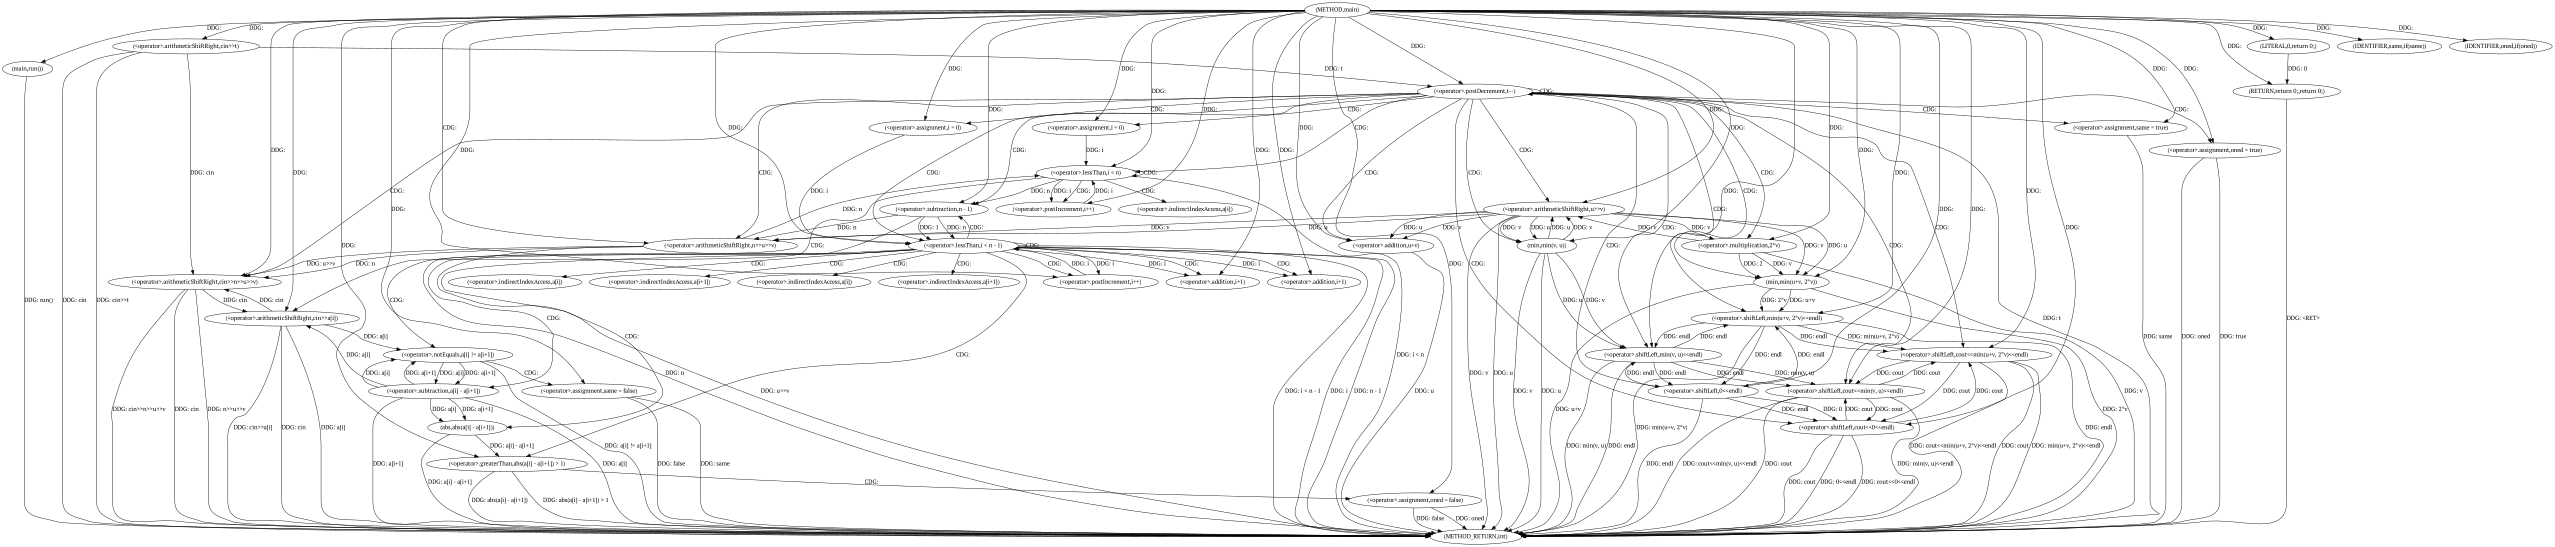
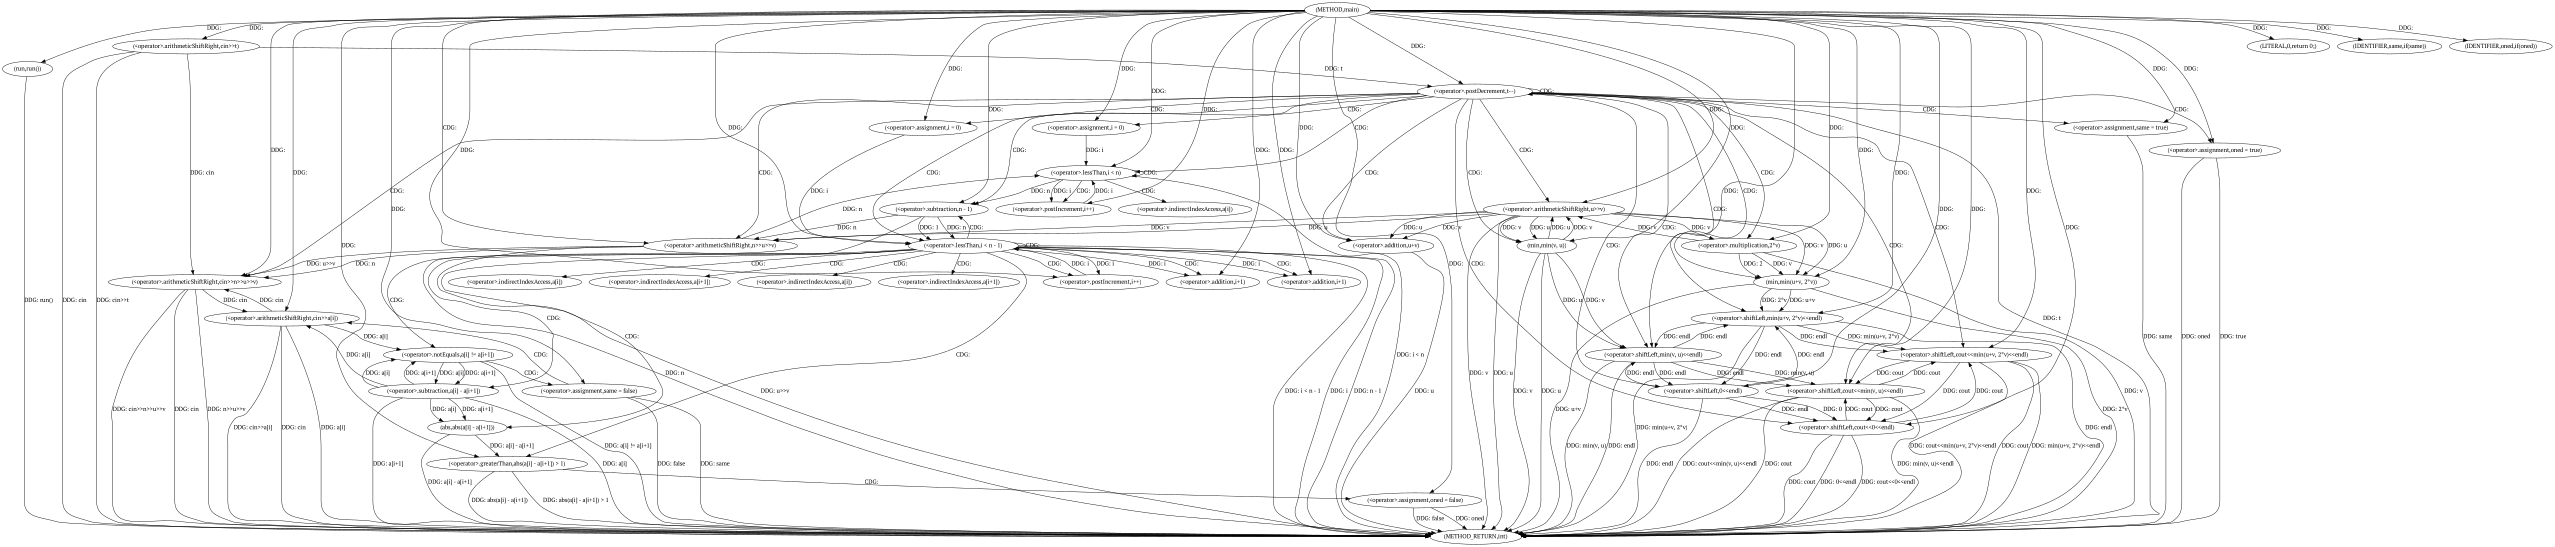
(28, 69) -> (28, 69)
(2287, 92) -> none
(542, 259) -> (467, 335)
